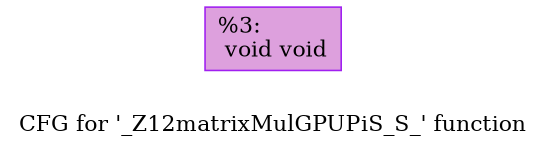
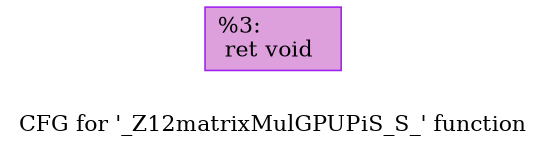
(273, 50) -> (266, 50)
